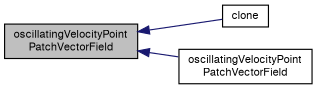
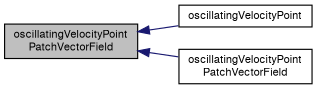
(246, 16) -> (246, 16)
